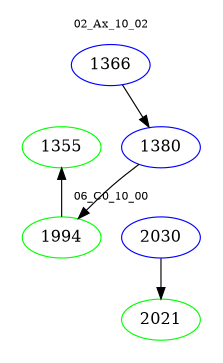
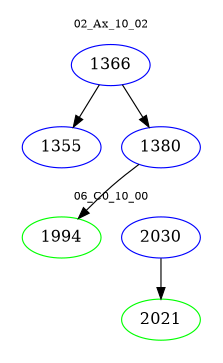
(62, 147) -> (62, 147)
(62, 198) -> (89, 101)
